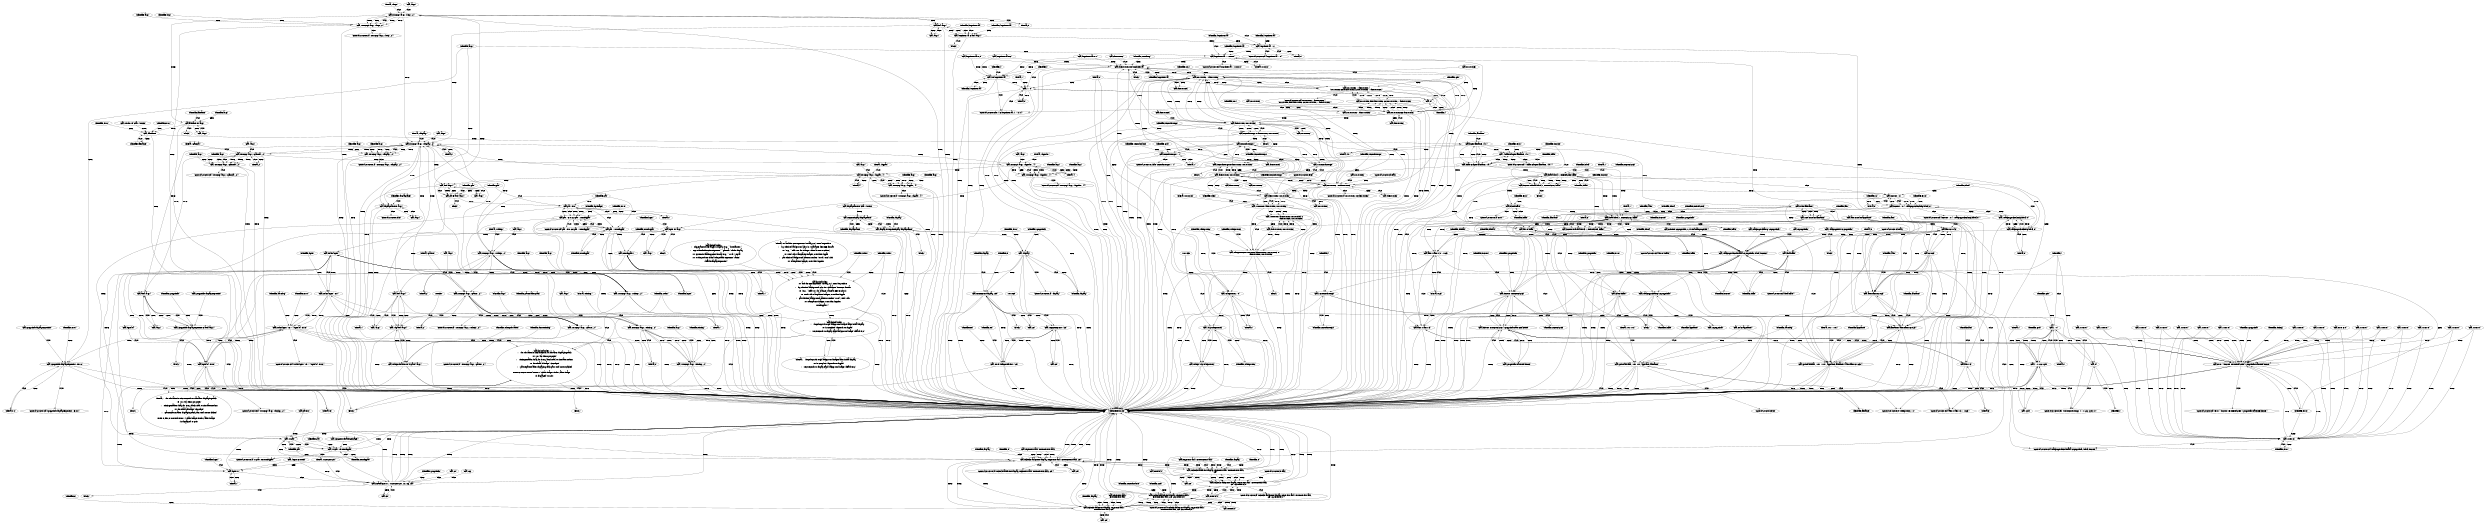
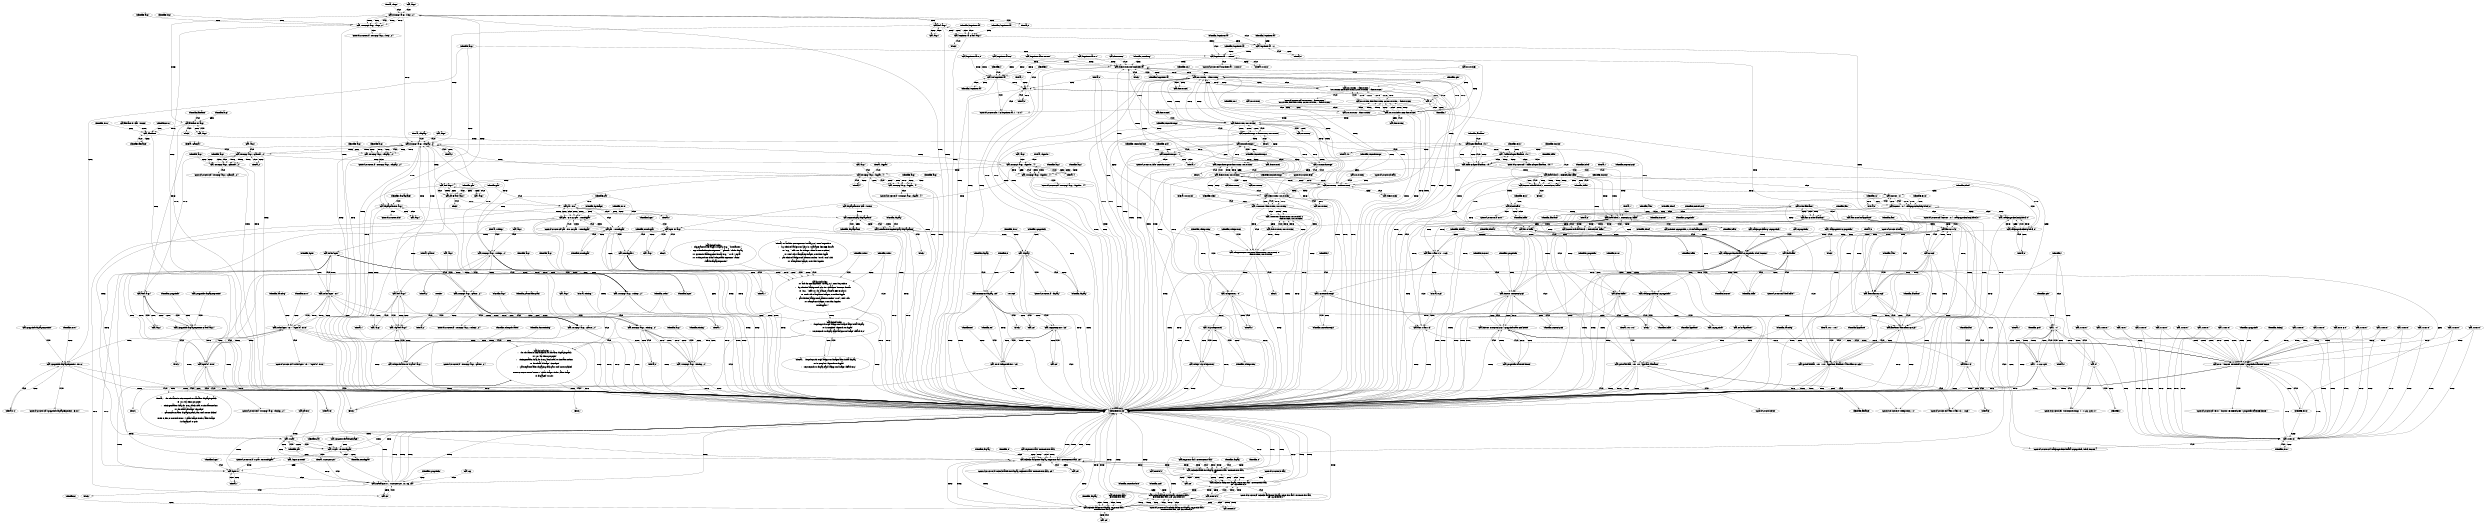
none -> (1038, 57)
(1265, 57) -> none
(1400, 113) -> (1400, 113)
(133, 123) -> (133, 123)
(1348, 196) -> none
none -> (600, 213)
(1812, 218) -> (1812, 218)
(585, 226) -> (92, 287)
(894, 229) -> (894, 229)
(620, 234) -> (620, 234)
(1186, 253) -> none
(1655, 253) -> none
(1911, 262) -> (1908, 221)
(1437, 275) -> none
(907, 294) -> (907, 294)
none -> (318, 318)
(128, 328) -> none
none -> (2121, 328)
(473, 340) -> (473, 340)
(1694, 343) -> none
(229, 364) -> (229, 364)
(1072, 364) -> (1072, 364)
(2025, 411) -> none
(701, 428) -> (700, 428)
(265, 466) -> (245, 465)
(453, 471) -> none
